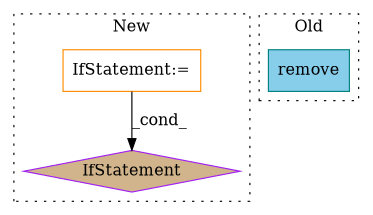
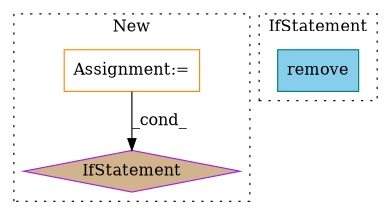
(309, 27) -> (318, 27)
(132, 71) -> (132, 71)
